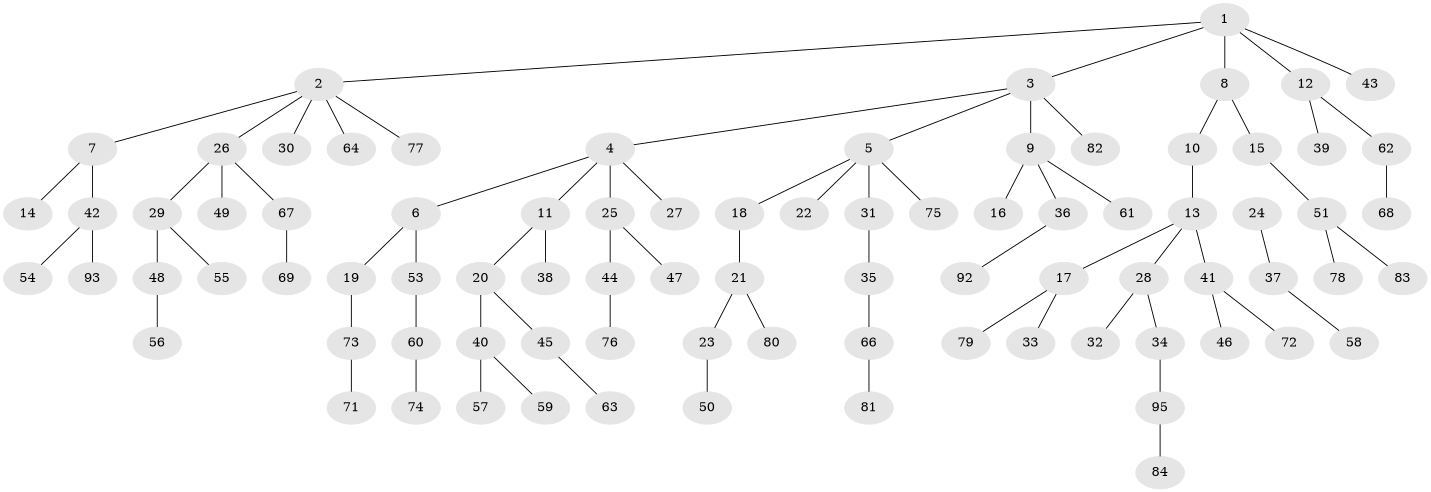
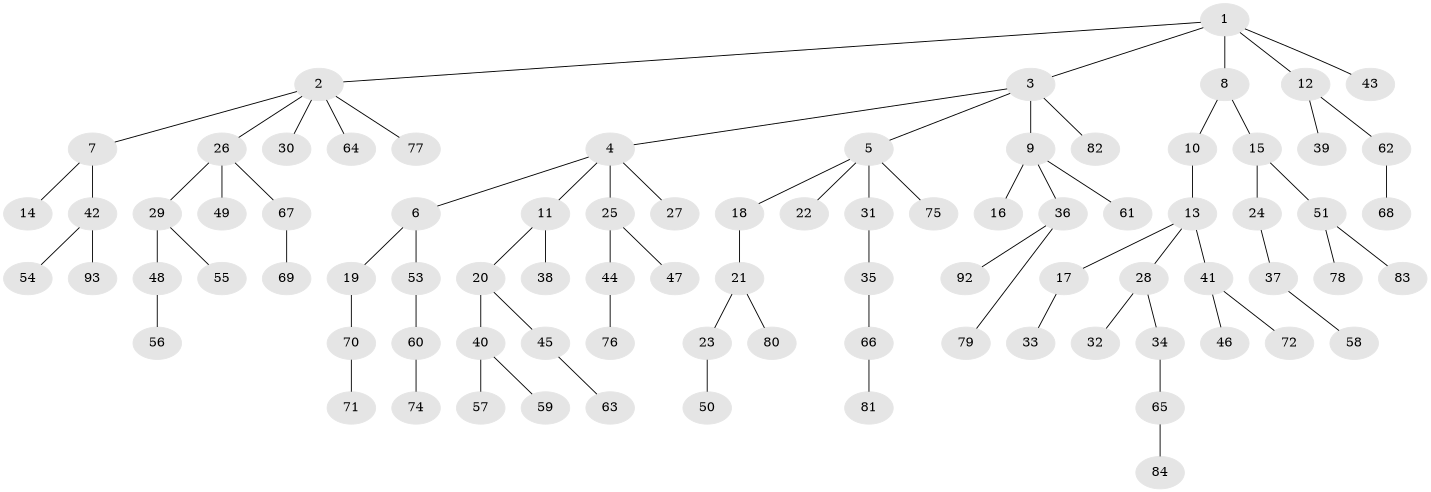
none -> (1257, 182)
(1015, 311) -> (1015, 279)
(351, 343) -> (351, 343)
(1160, 408) -> (1160, 408)
